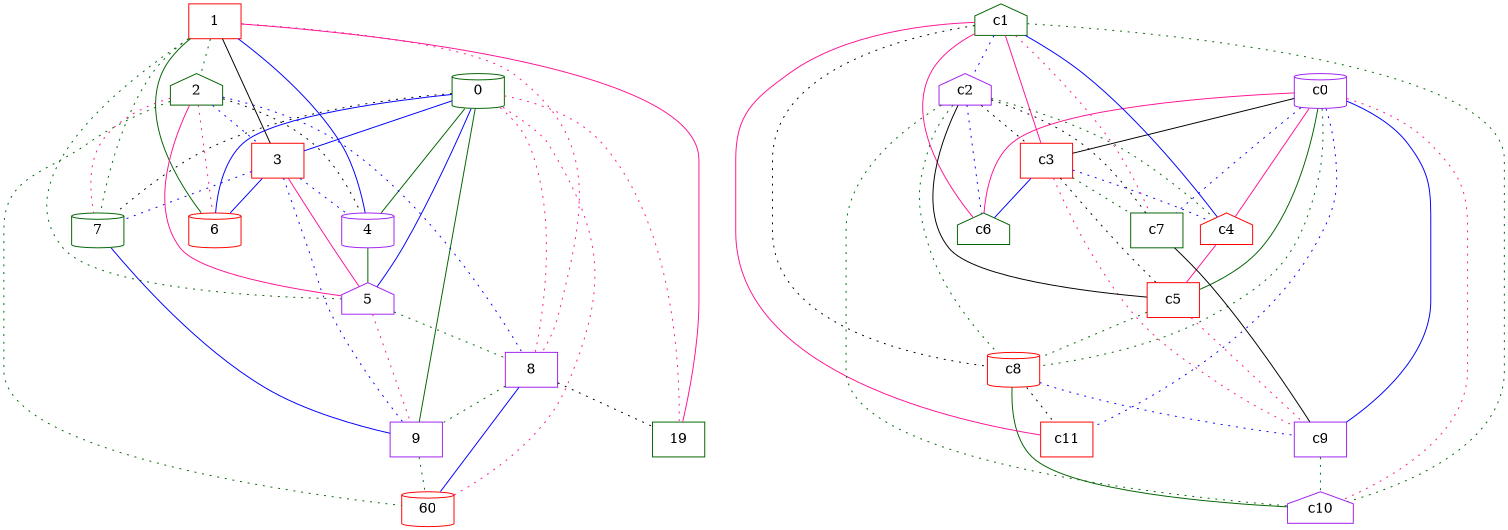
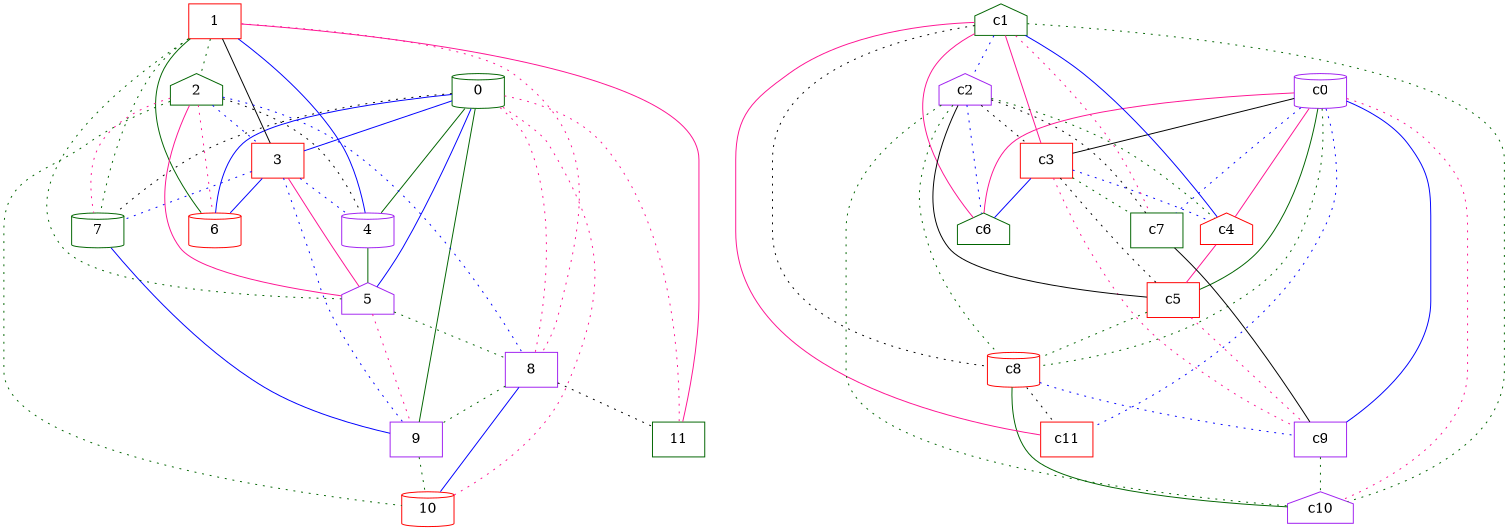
(679, 439) -> (679, 439)
(428, 509) -> (428, 509)
